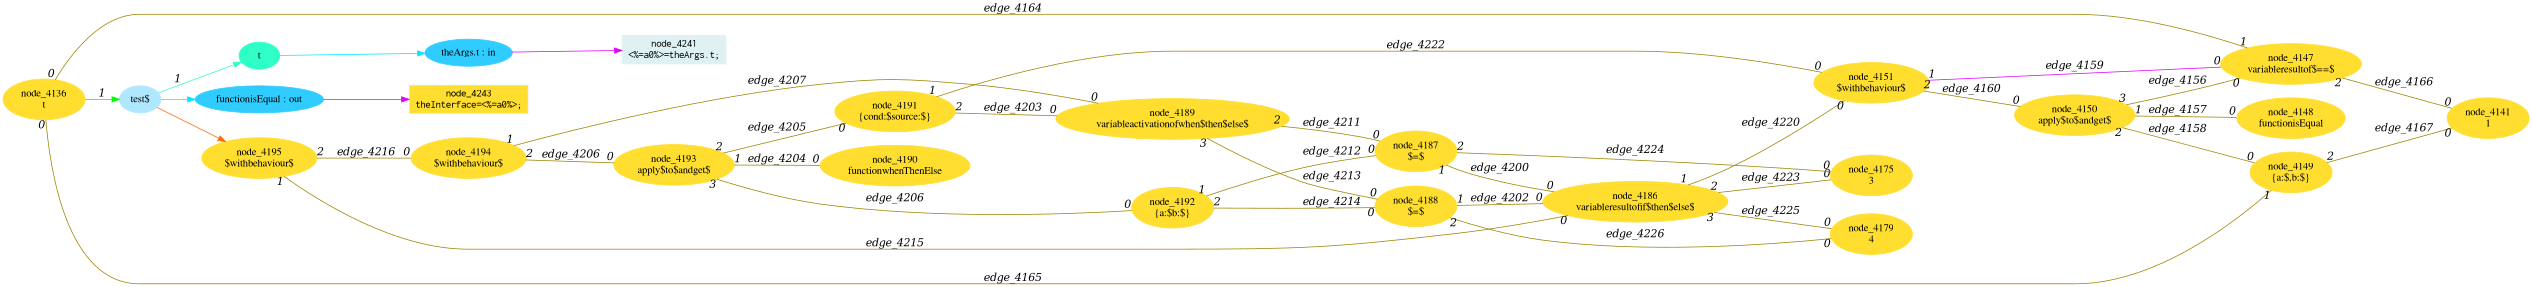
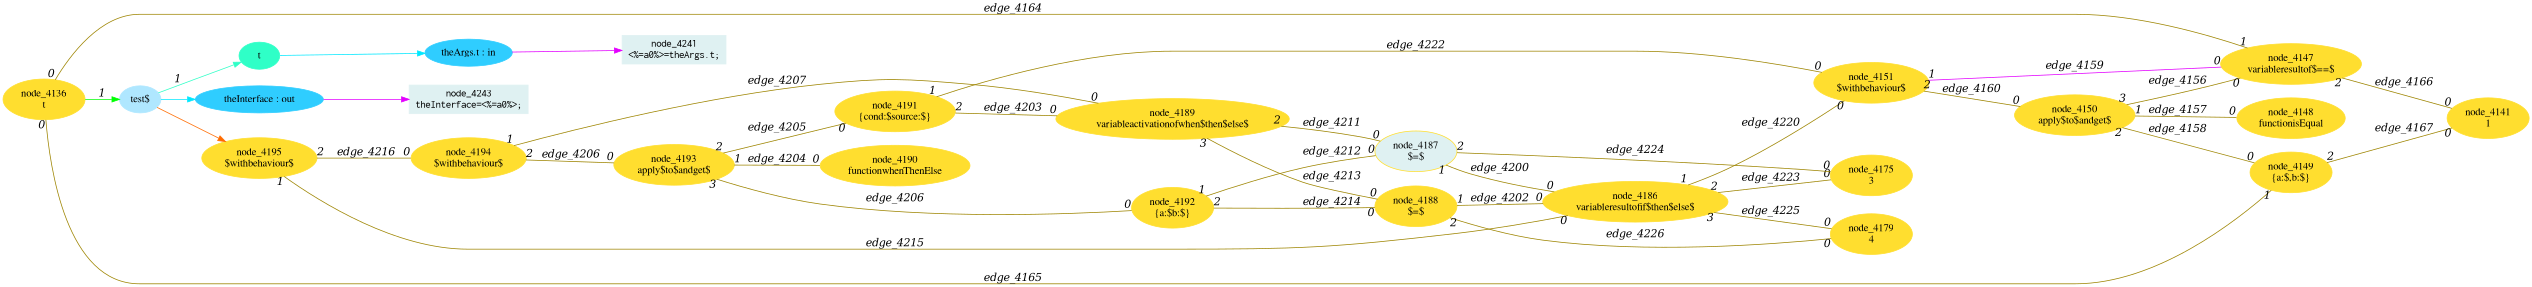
(259, 99) -> (259, 99)
(469, 99) -> (469, 99)
(1416, 151) -> (1416, 151)
